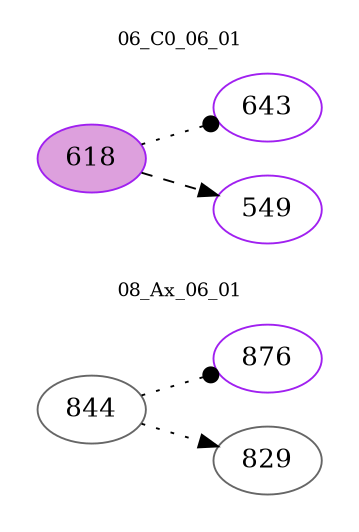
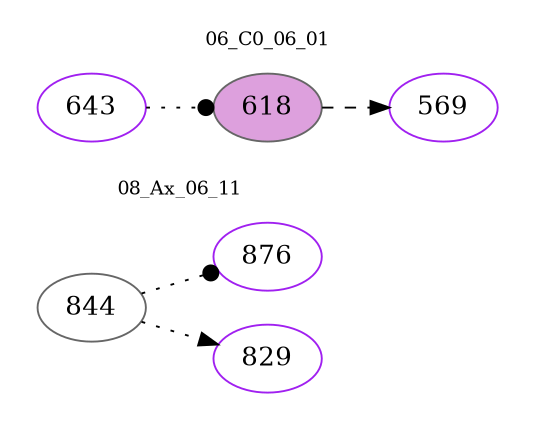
(172, 135) -> (172, 108)
(92, 159) -> (268, 108)
(268, 210) -> (444, 108)
(180, 292) -> (180, 190)
(268, 461) -> (268, 359)
